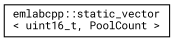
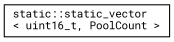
(87, 21) -> (87, 21)
